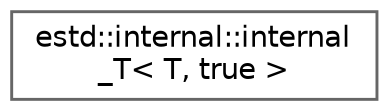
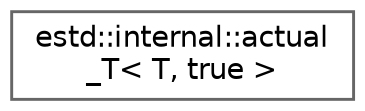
(194, 56) -> (183, 56)
